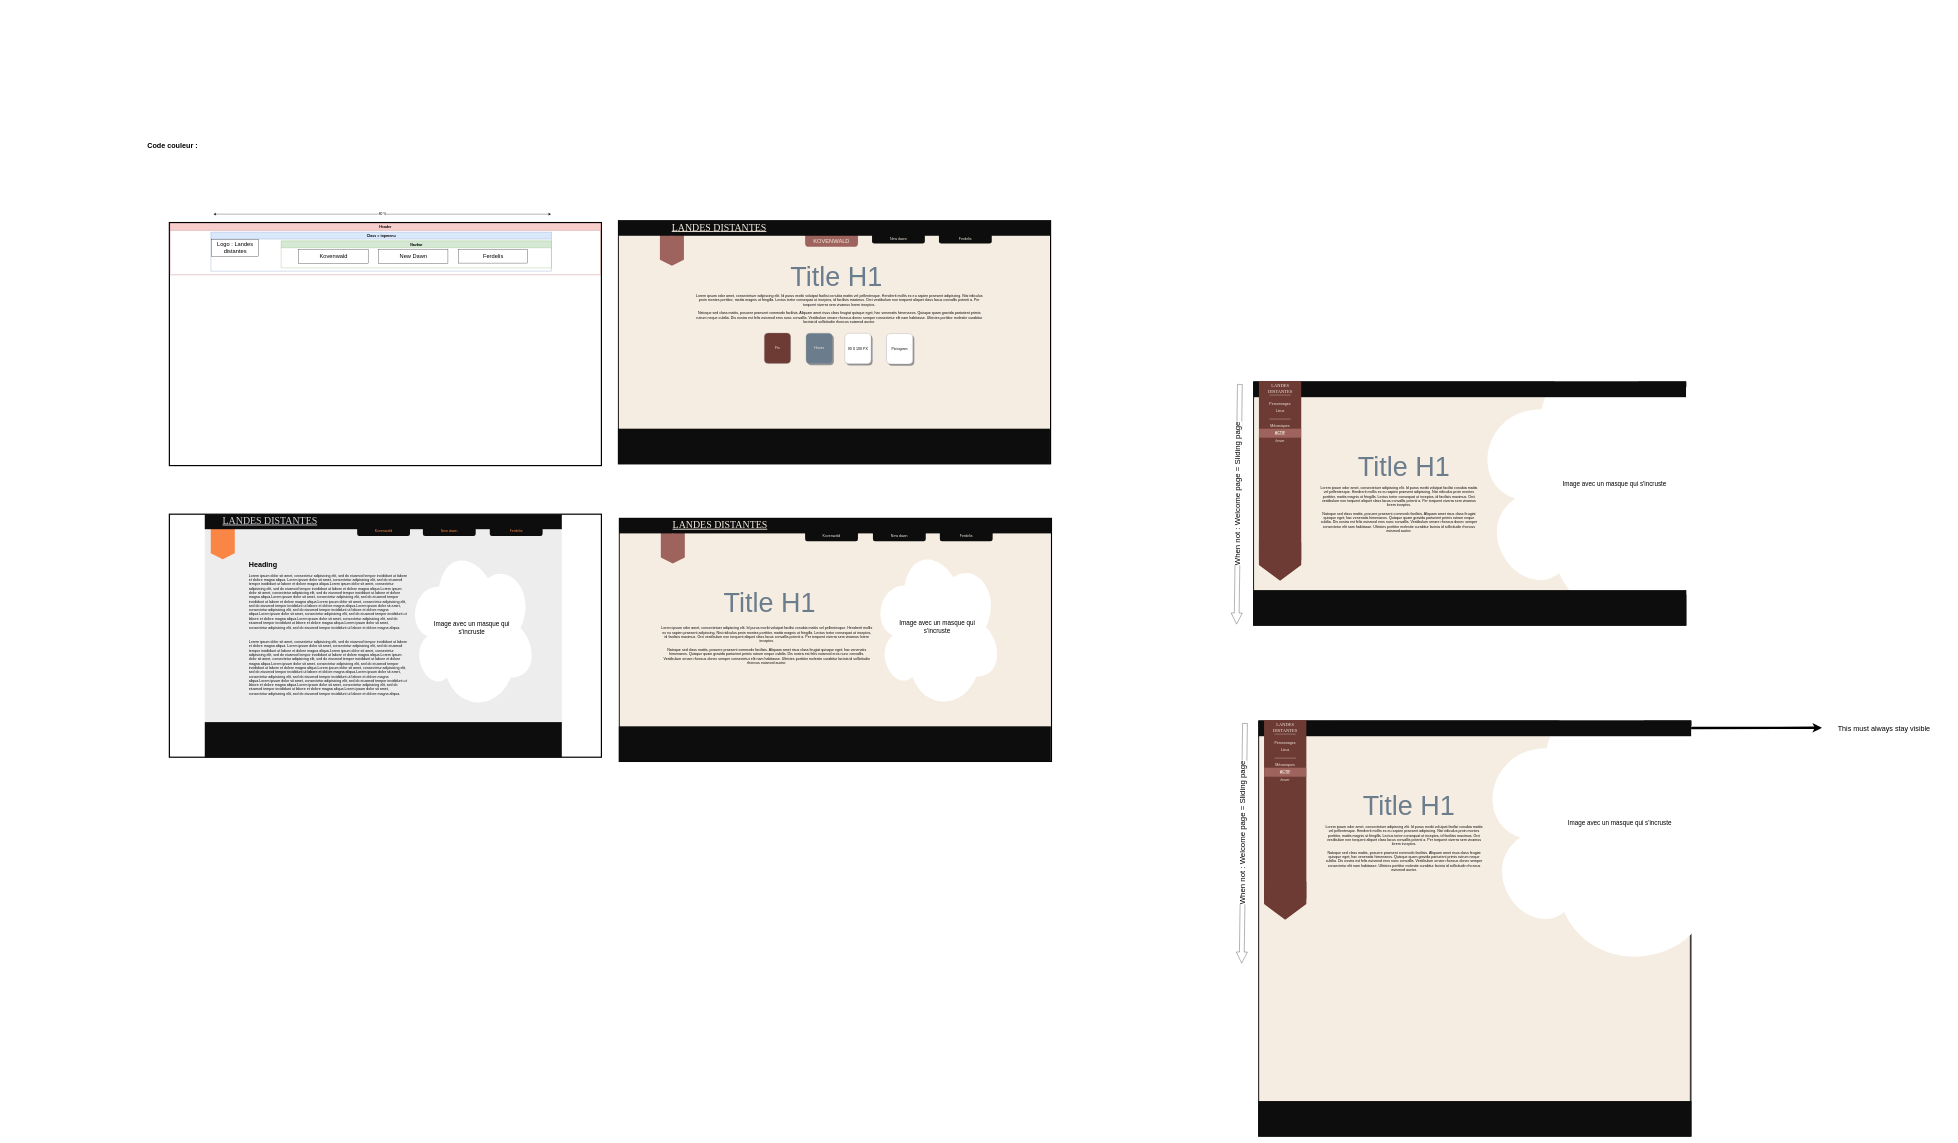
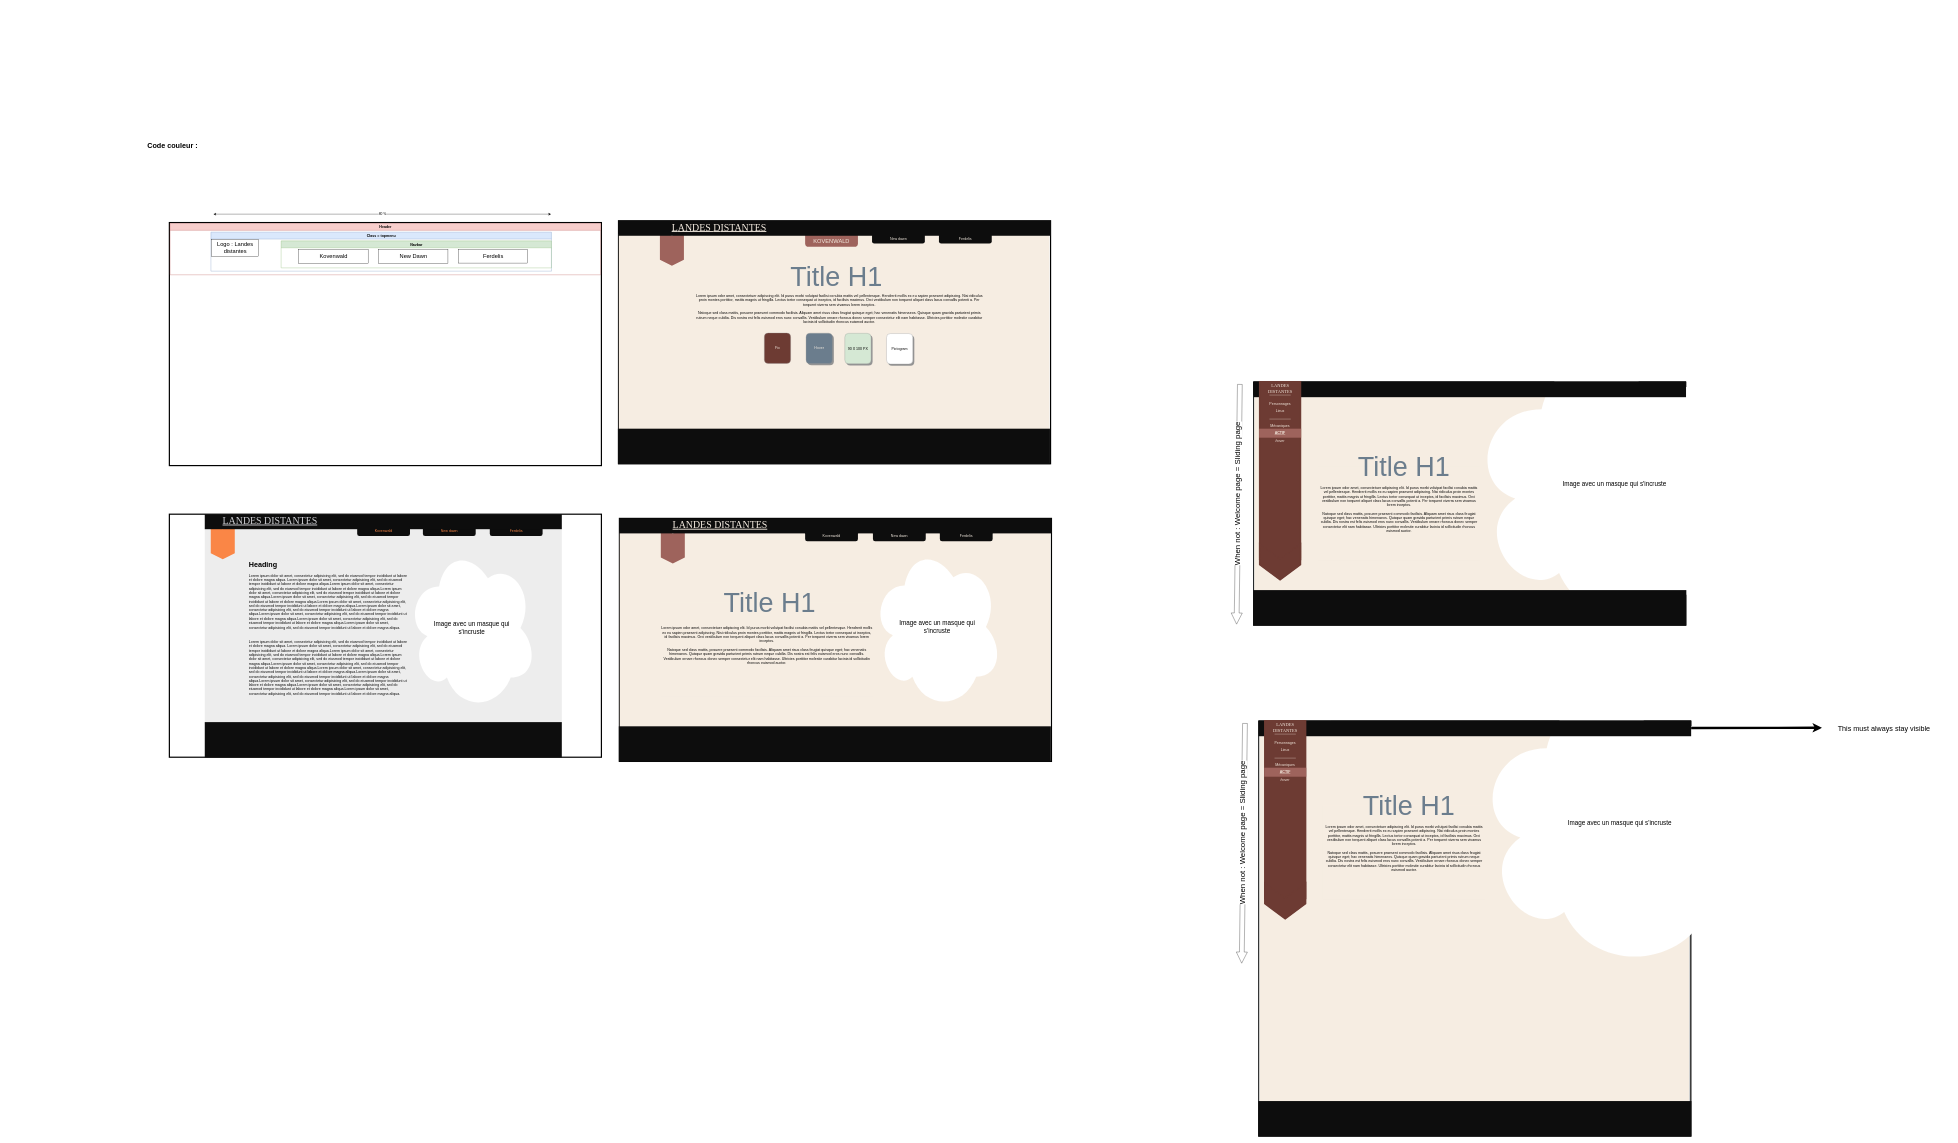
(858, 348) -> (858, 348)
